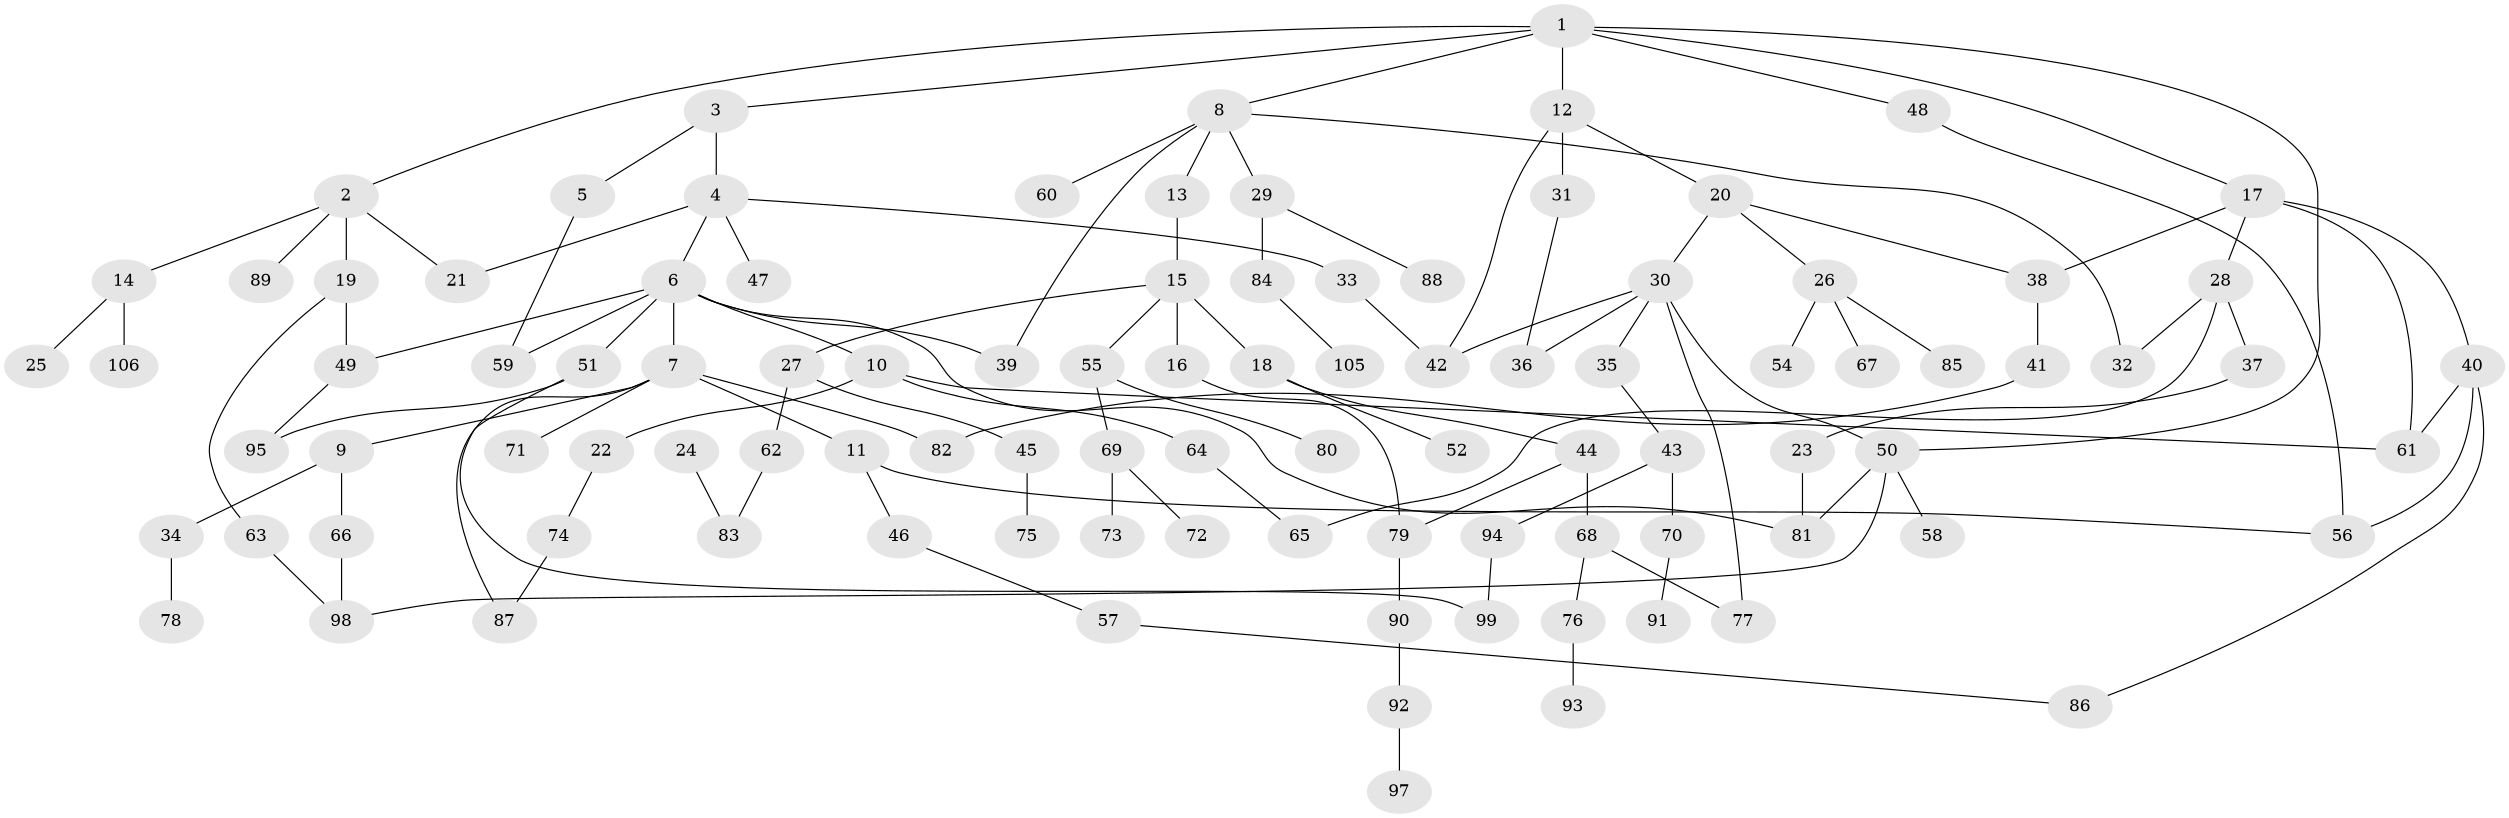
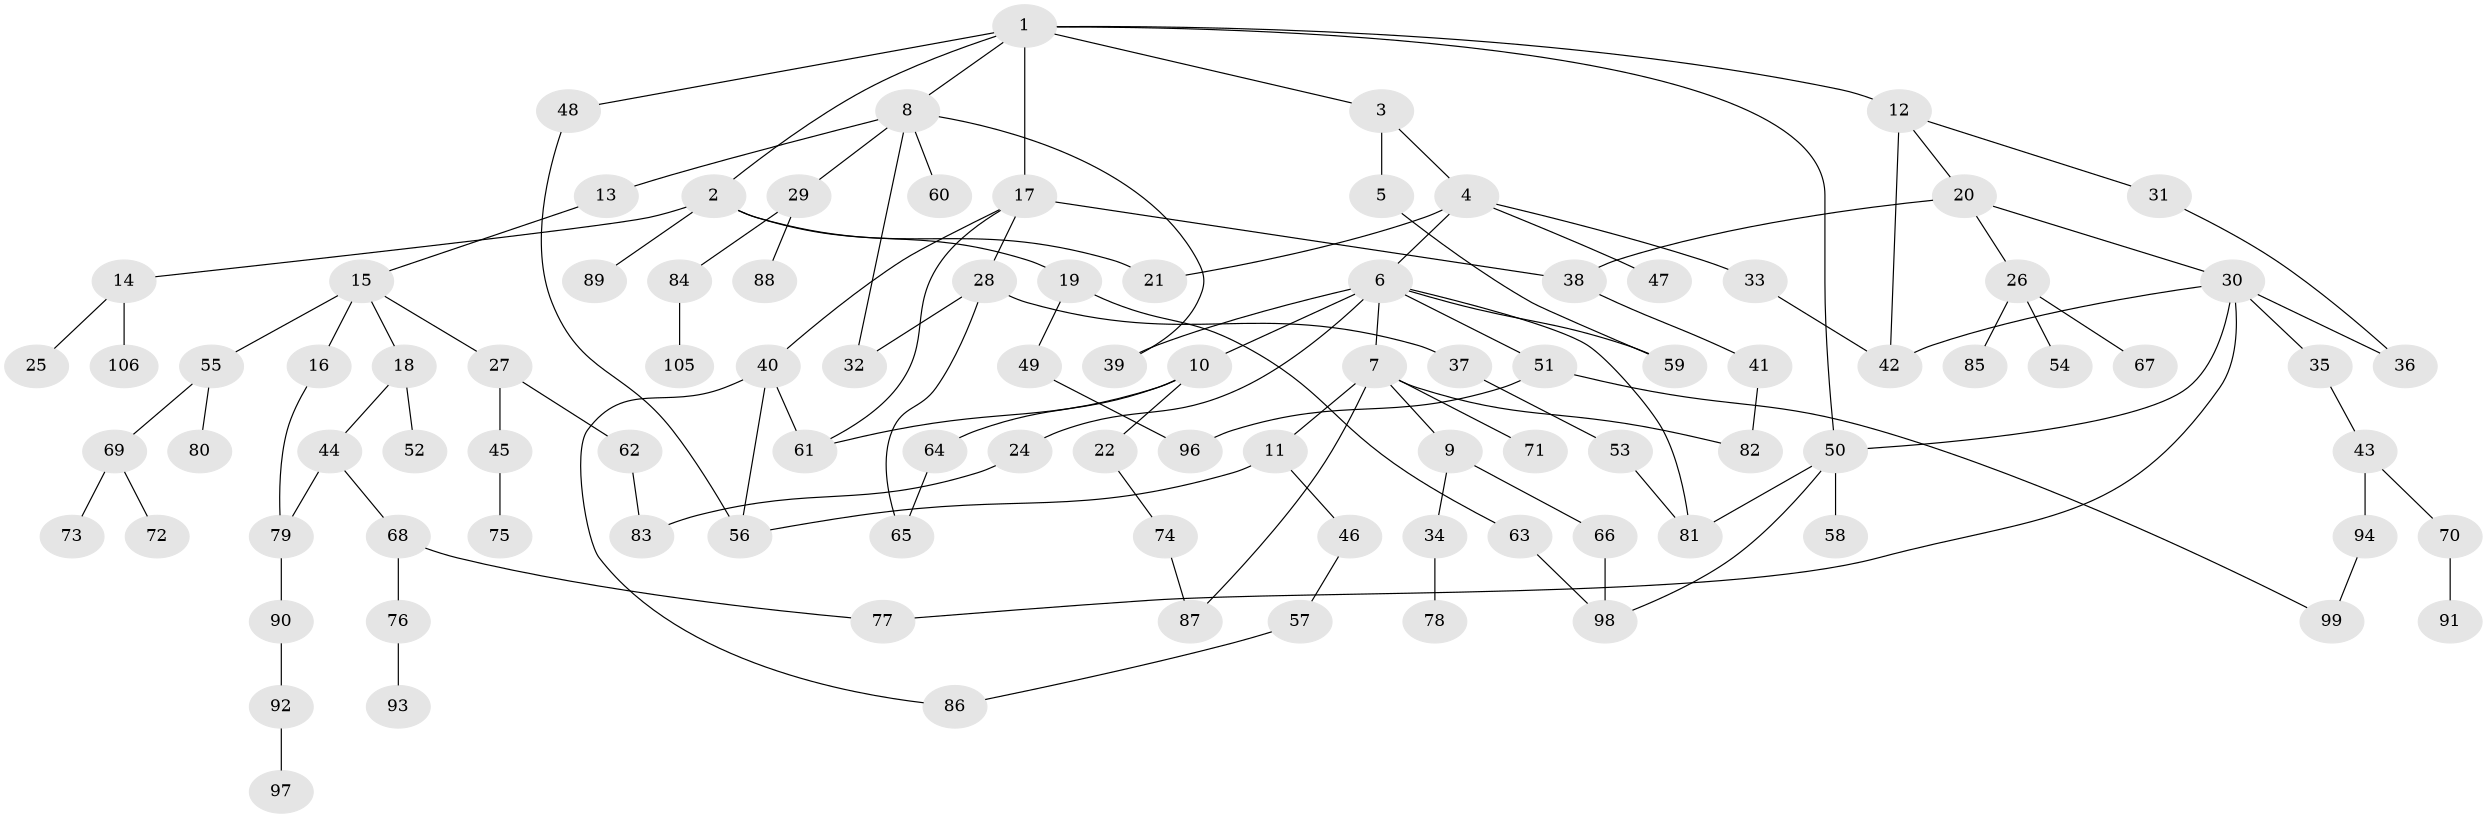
(510, 324) -> (1217, 398)
(256, 452) -> (1190, 452)
(1802, 452) -> (1620, 452)
